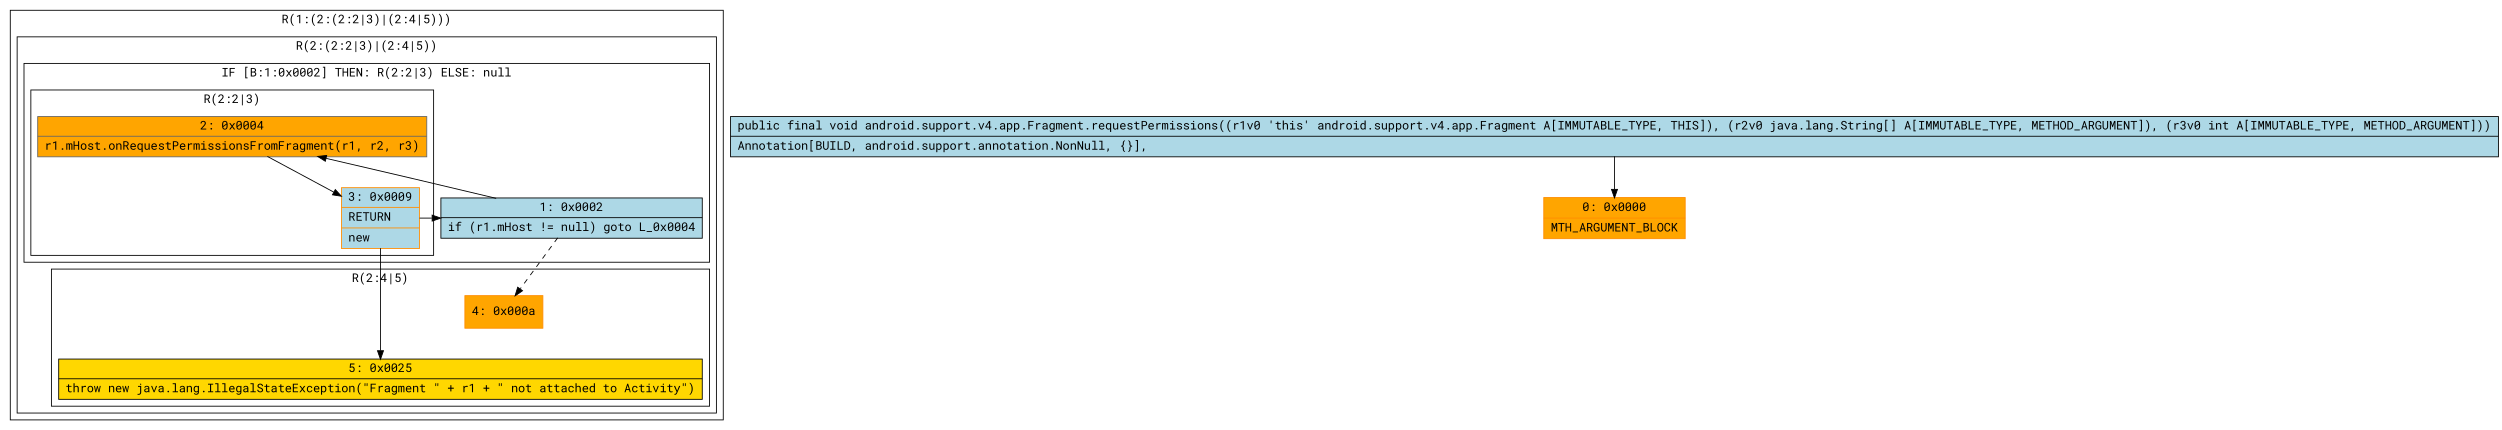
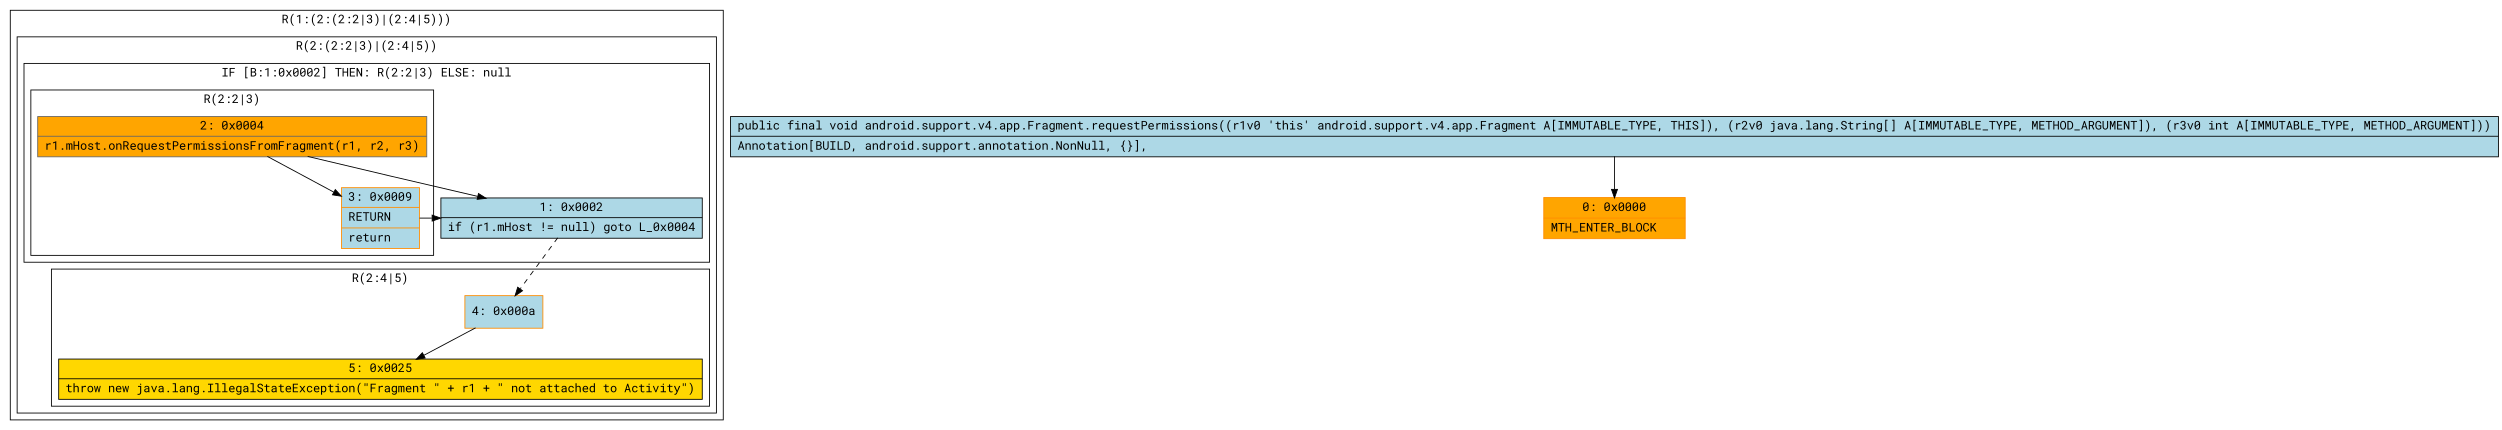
(411, 178) -> (393, 177)
(1614, 228) -> (1604, 228)
(359, 238) -> (370, 238)
(380, 299) -> (450, 342)
(504, 312) -> (504, 312)
